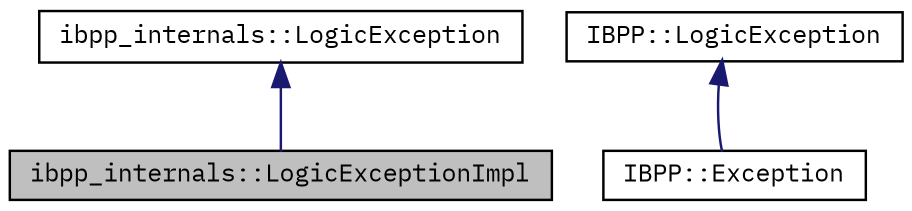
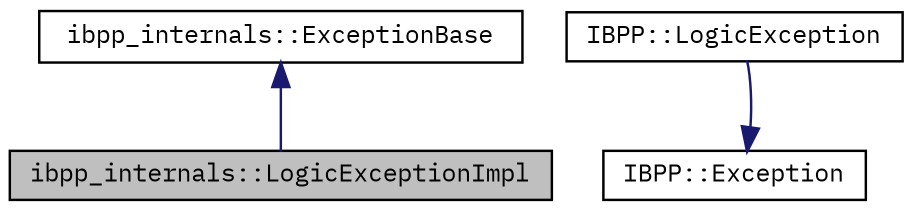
(281, 37) -> (281, 37)
(718, 119) -> (751, 94)
